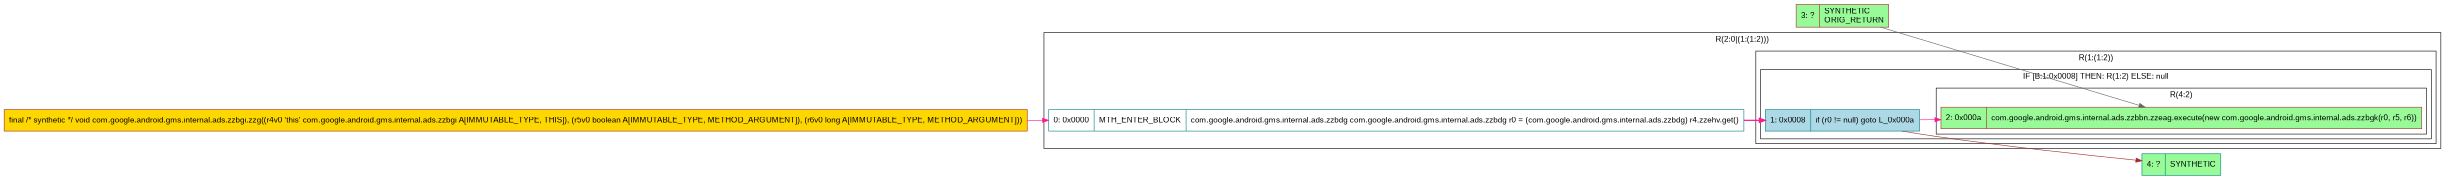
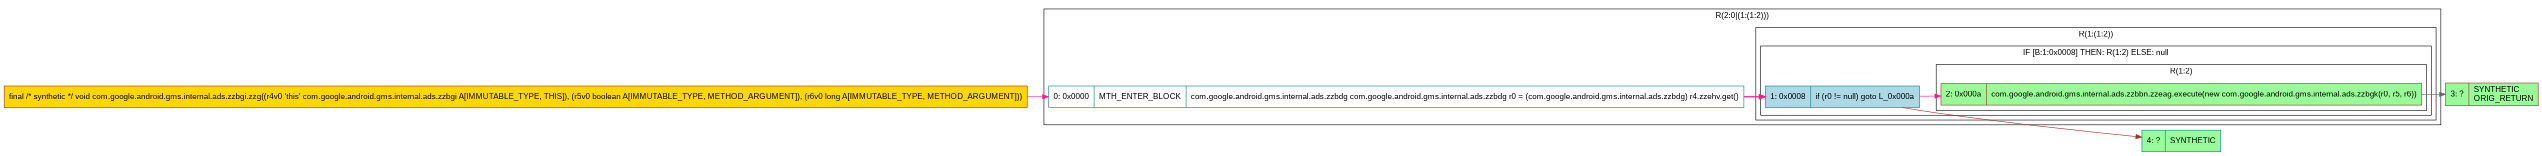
(2003, 64) -> (2431, 94)
(2181, 95) -> (2181, 71)
